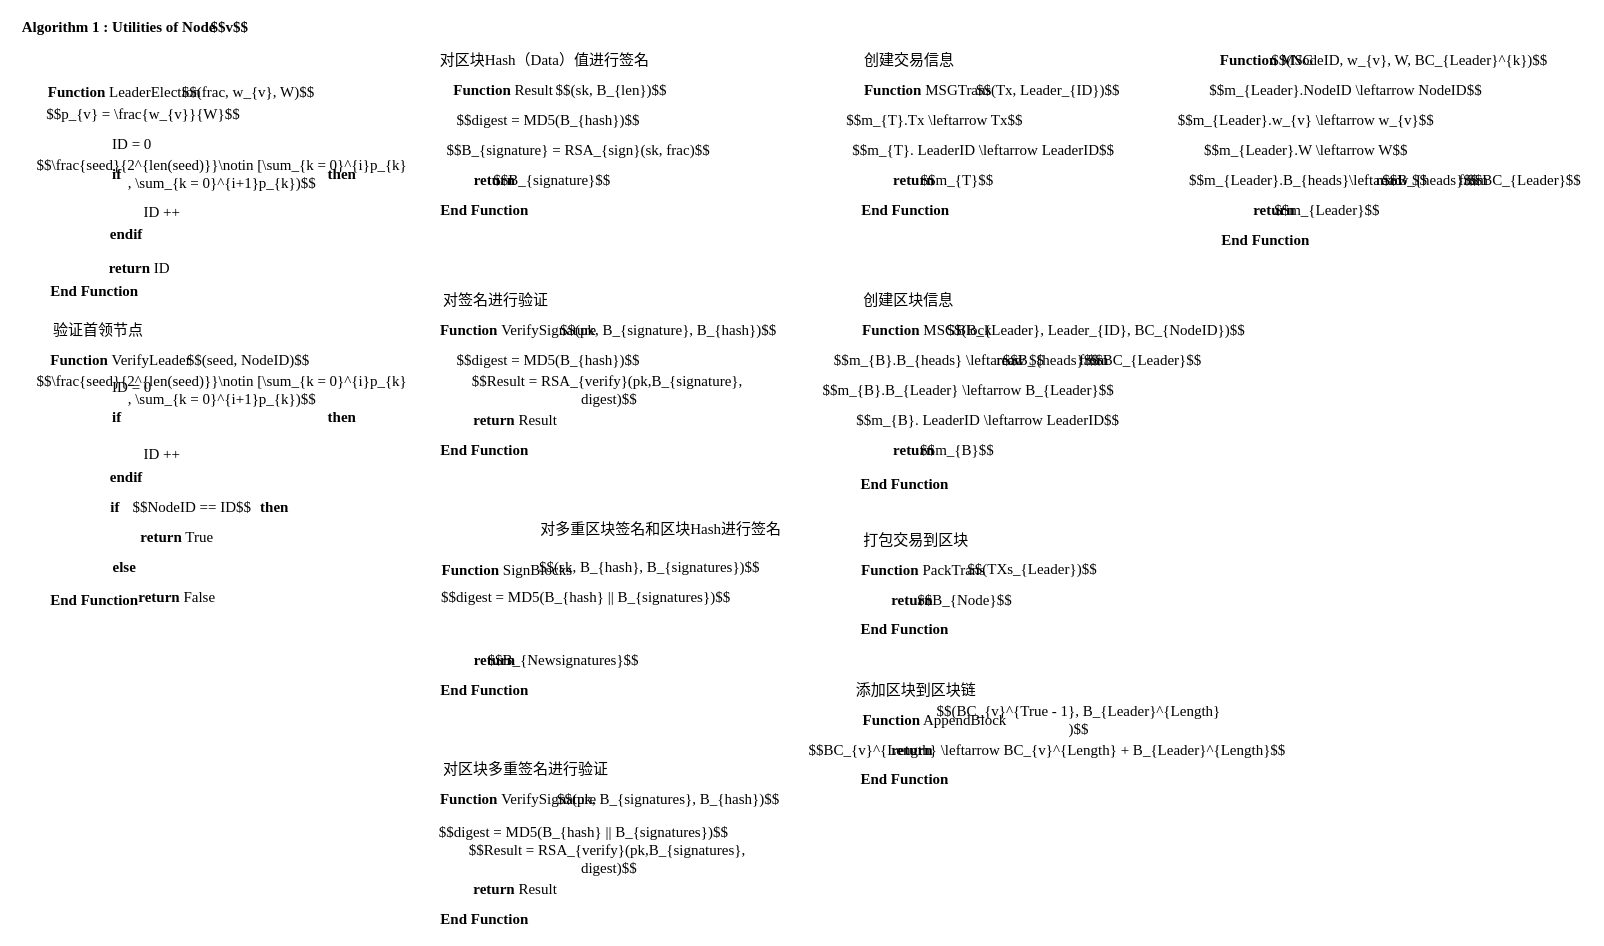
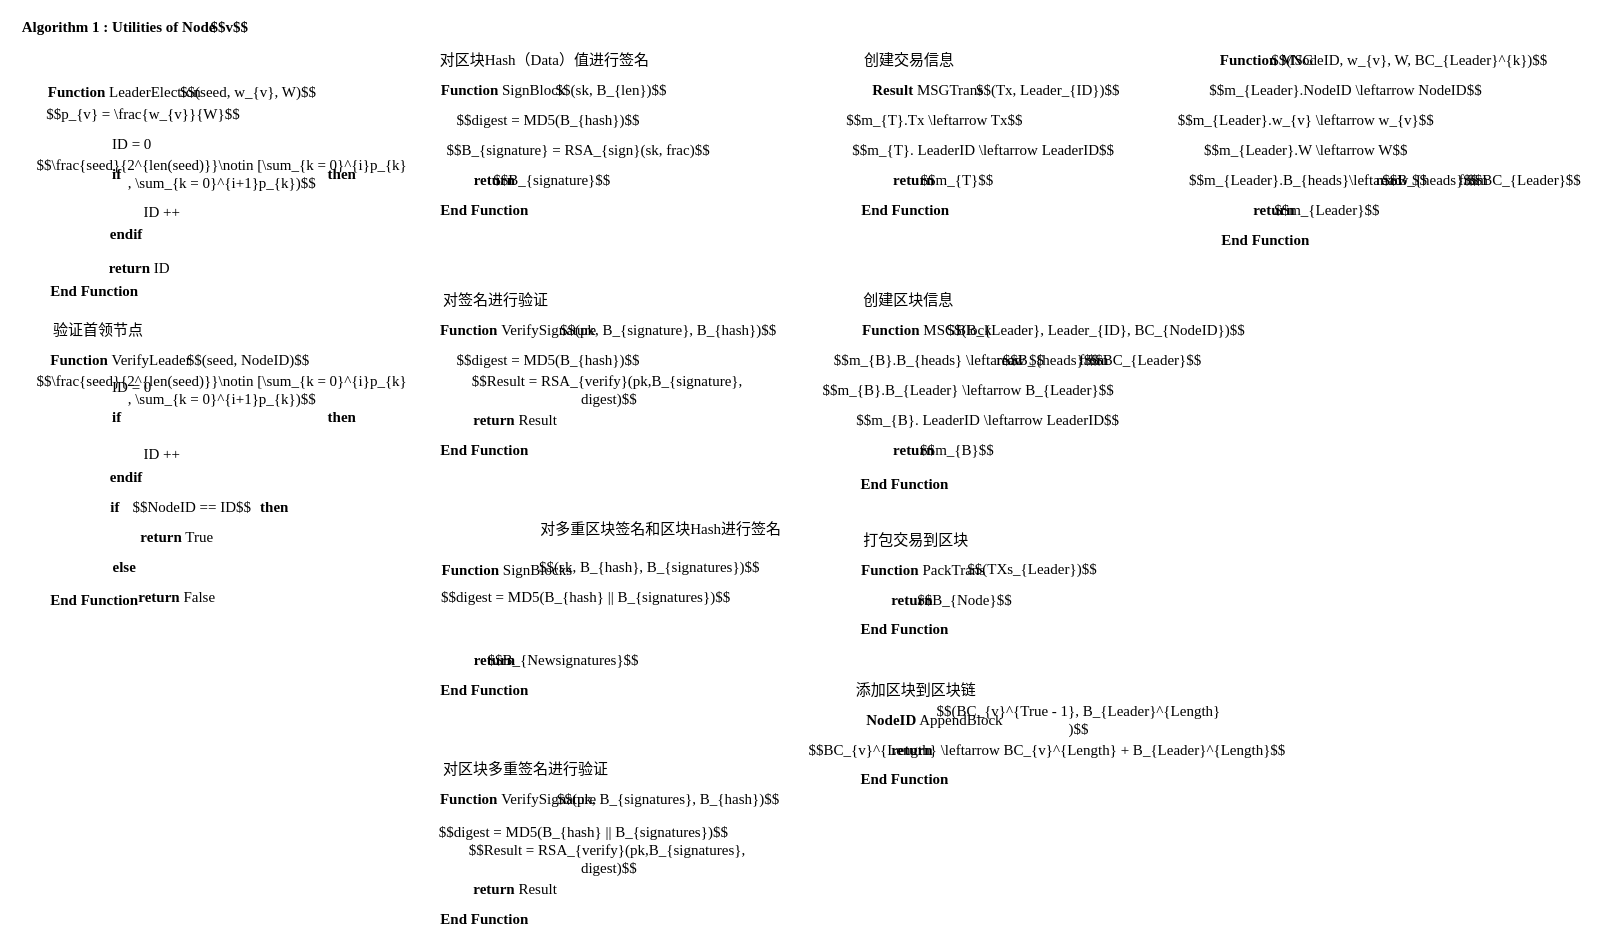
(503, 89) -> (503, 89)
(928, 89) -> (928, 89)
(248, 91) -> (248, 91)
(935, 719) -> (935, 719)
